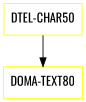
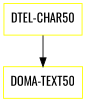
(43, 83) -> (43, 83)
